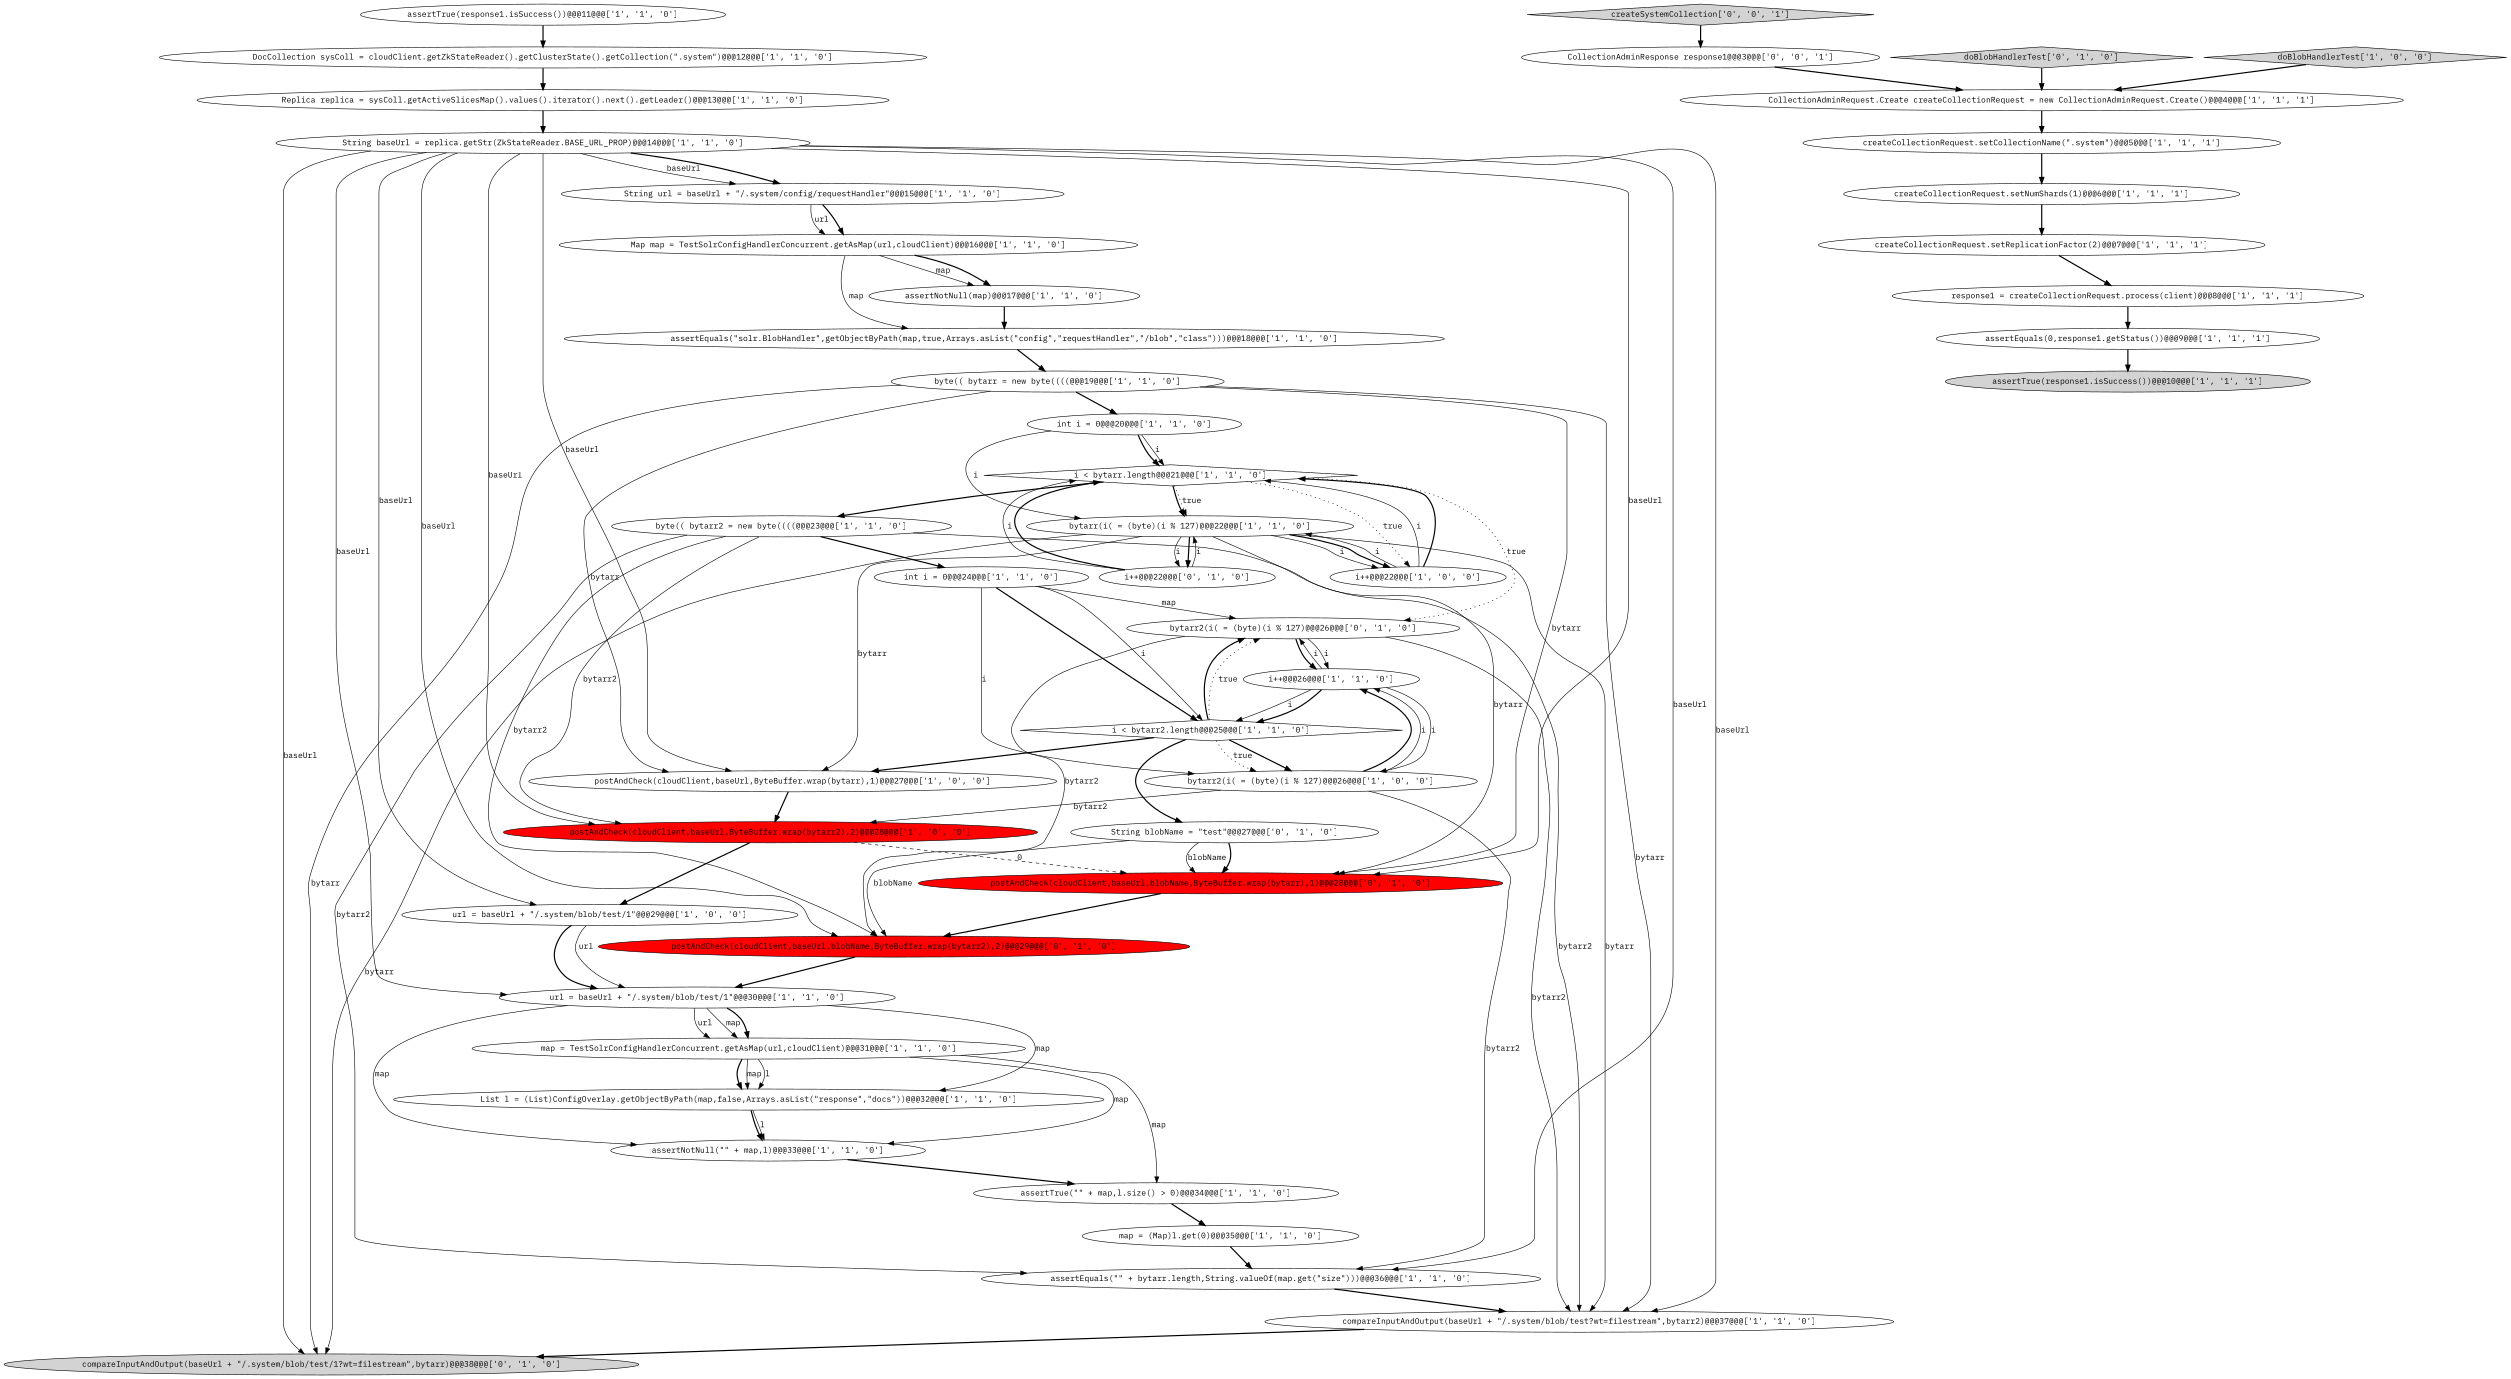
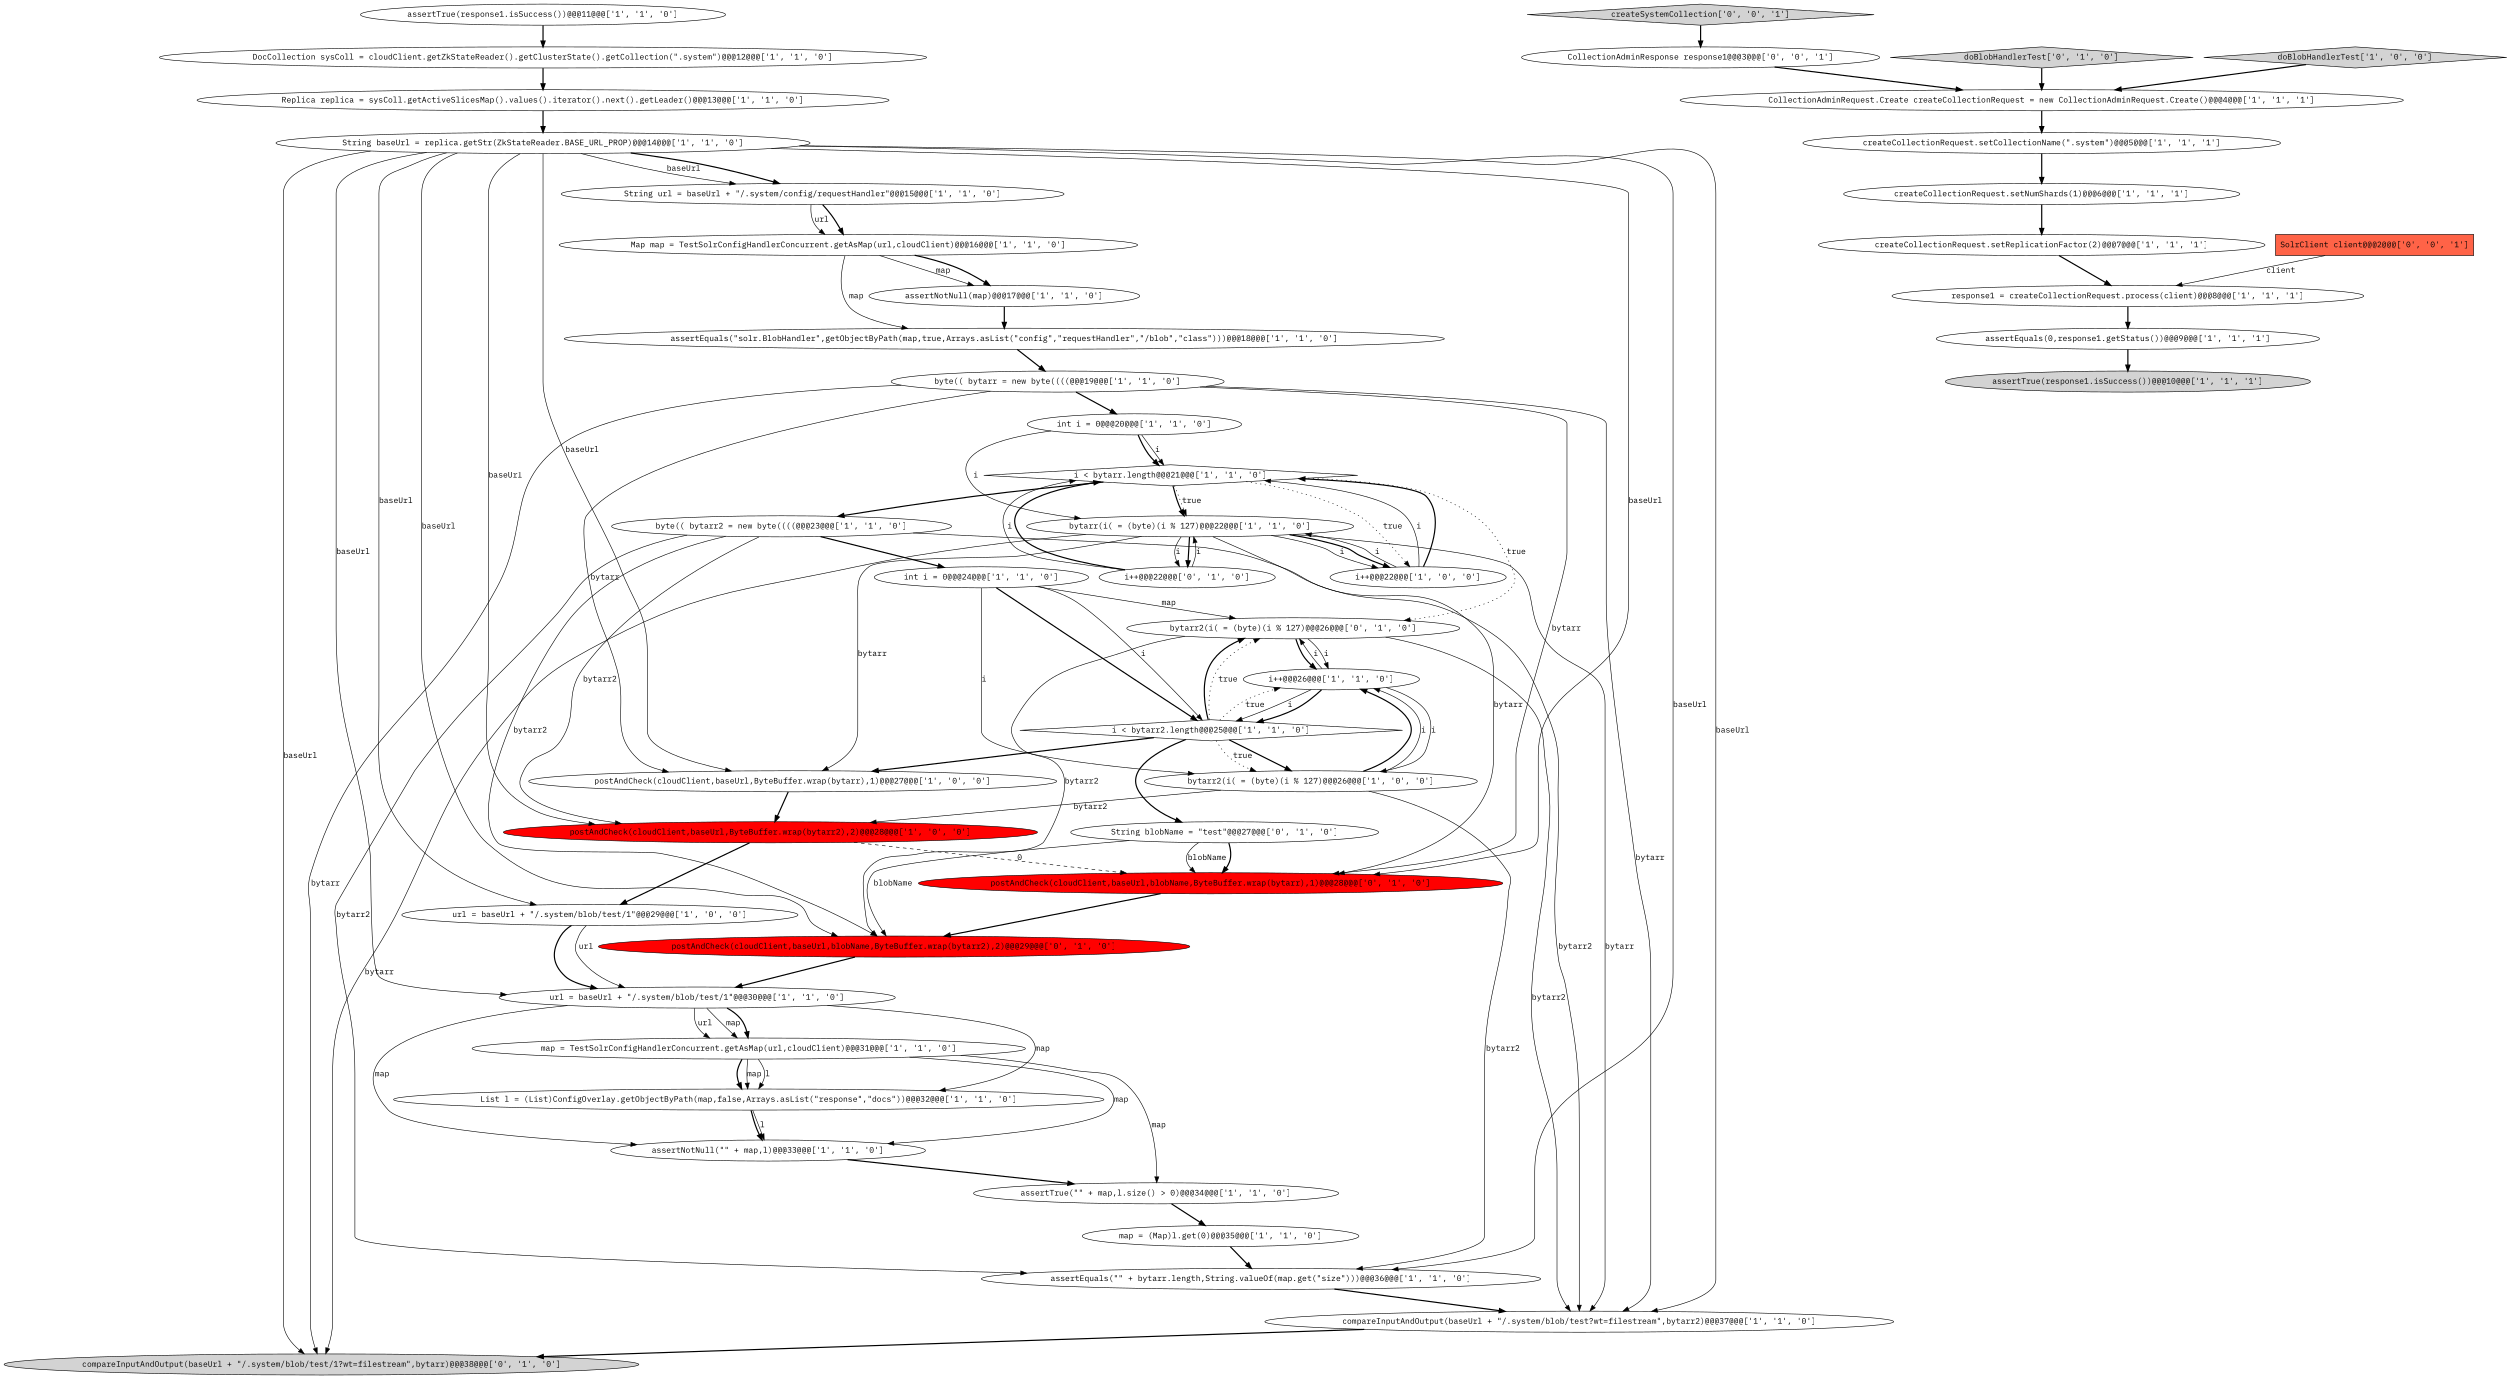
none -> (2375, 245)
none -> (1245, 701)
